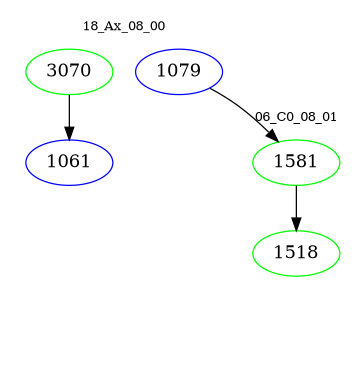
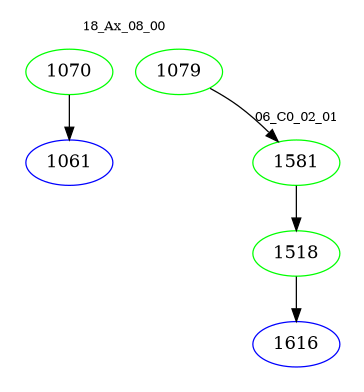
(69, 72) -> (69, 72)
(179, 72) -> (179, 72)
(296, 118) -> (296, 118)
none -> (296, 344)
